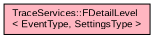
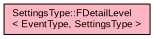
(77, 19) -> (77, 19)
